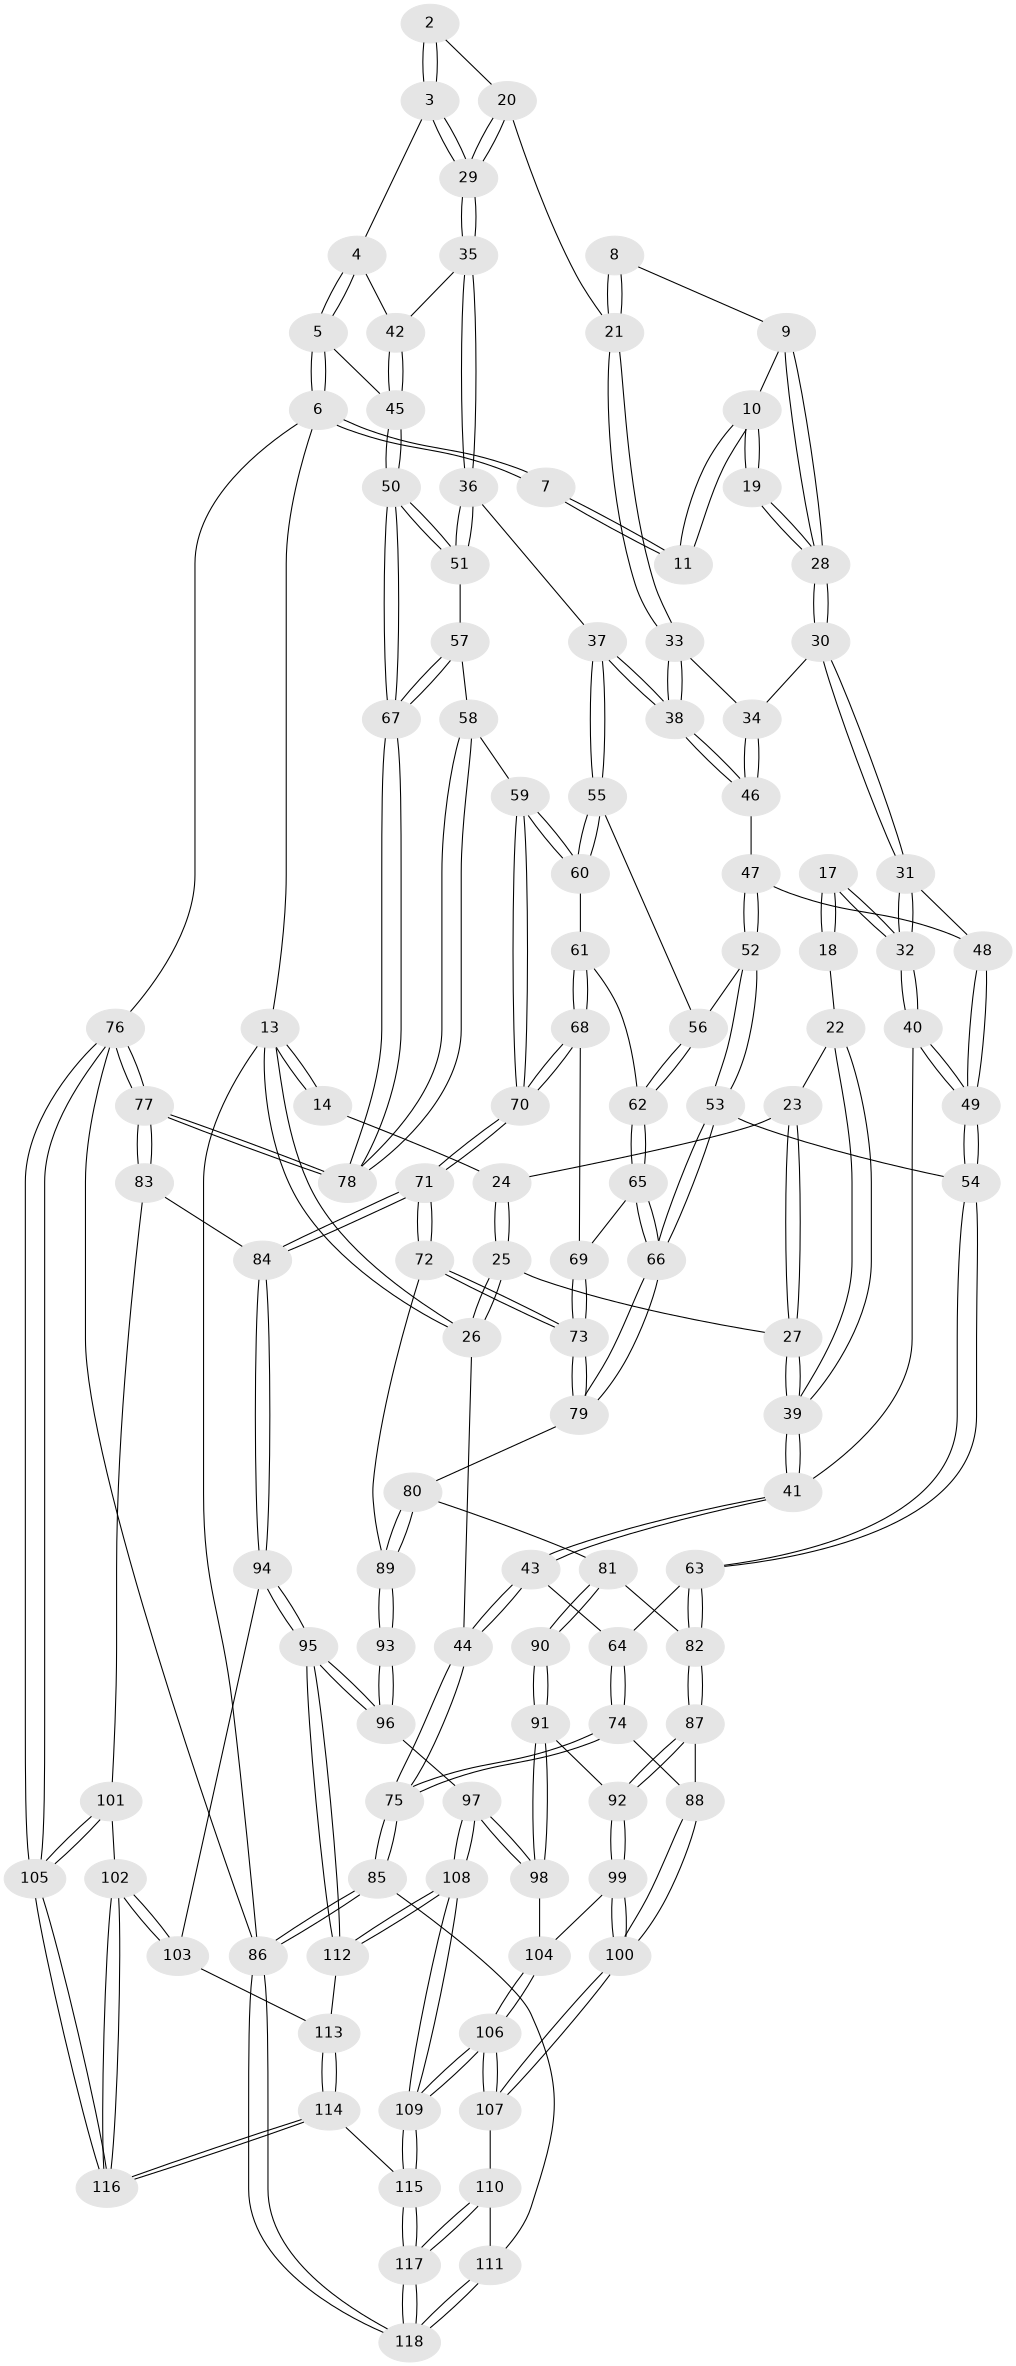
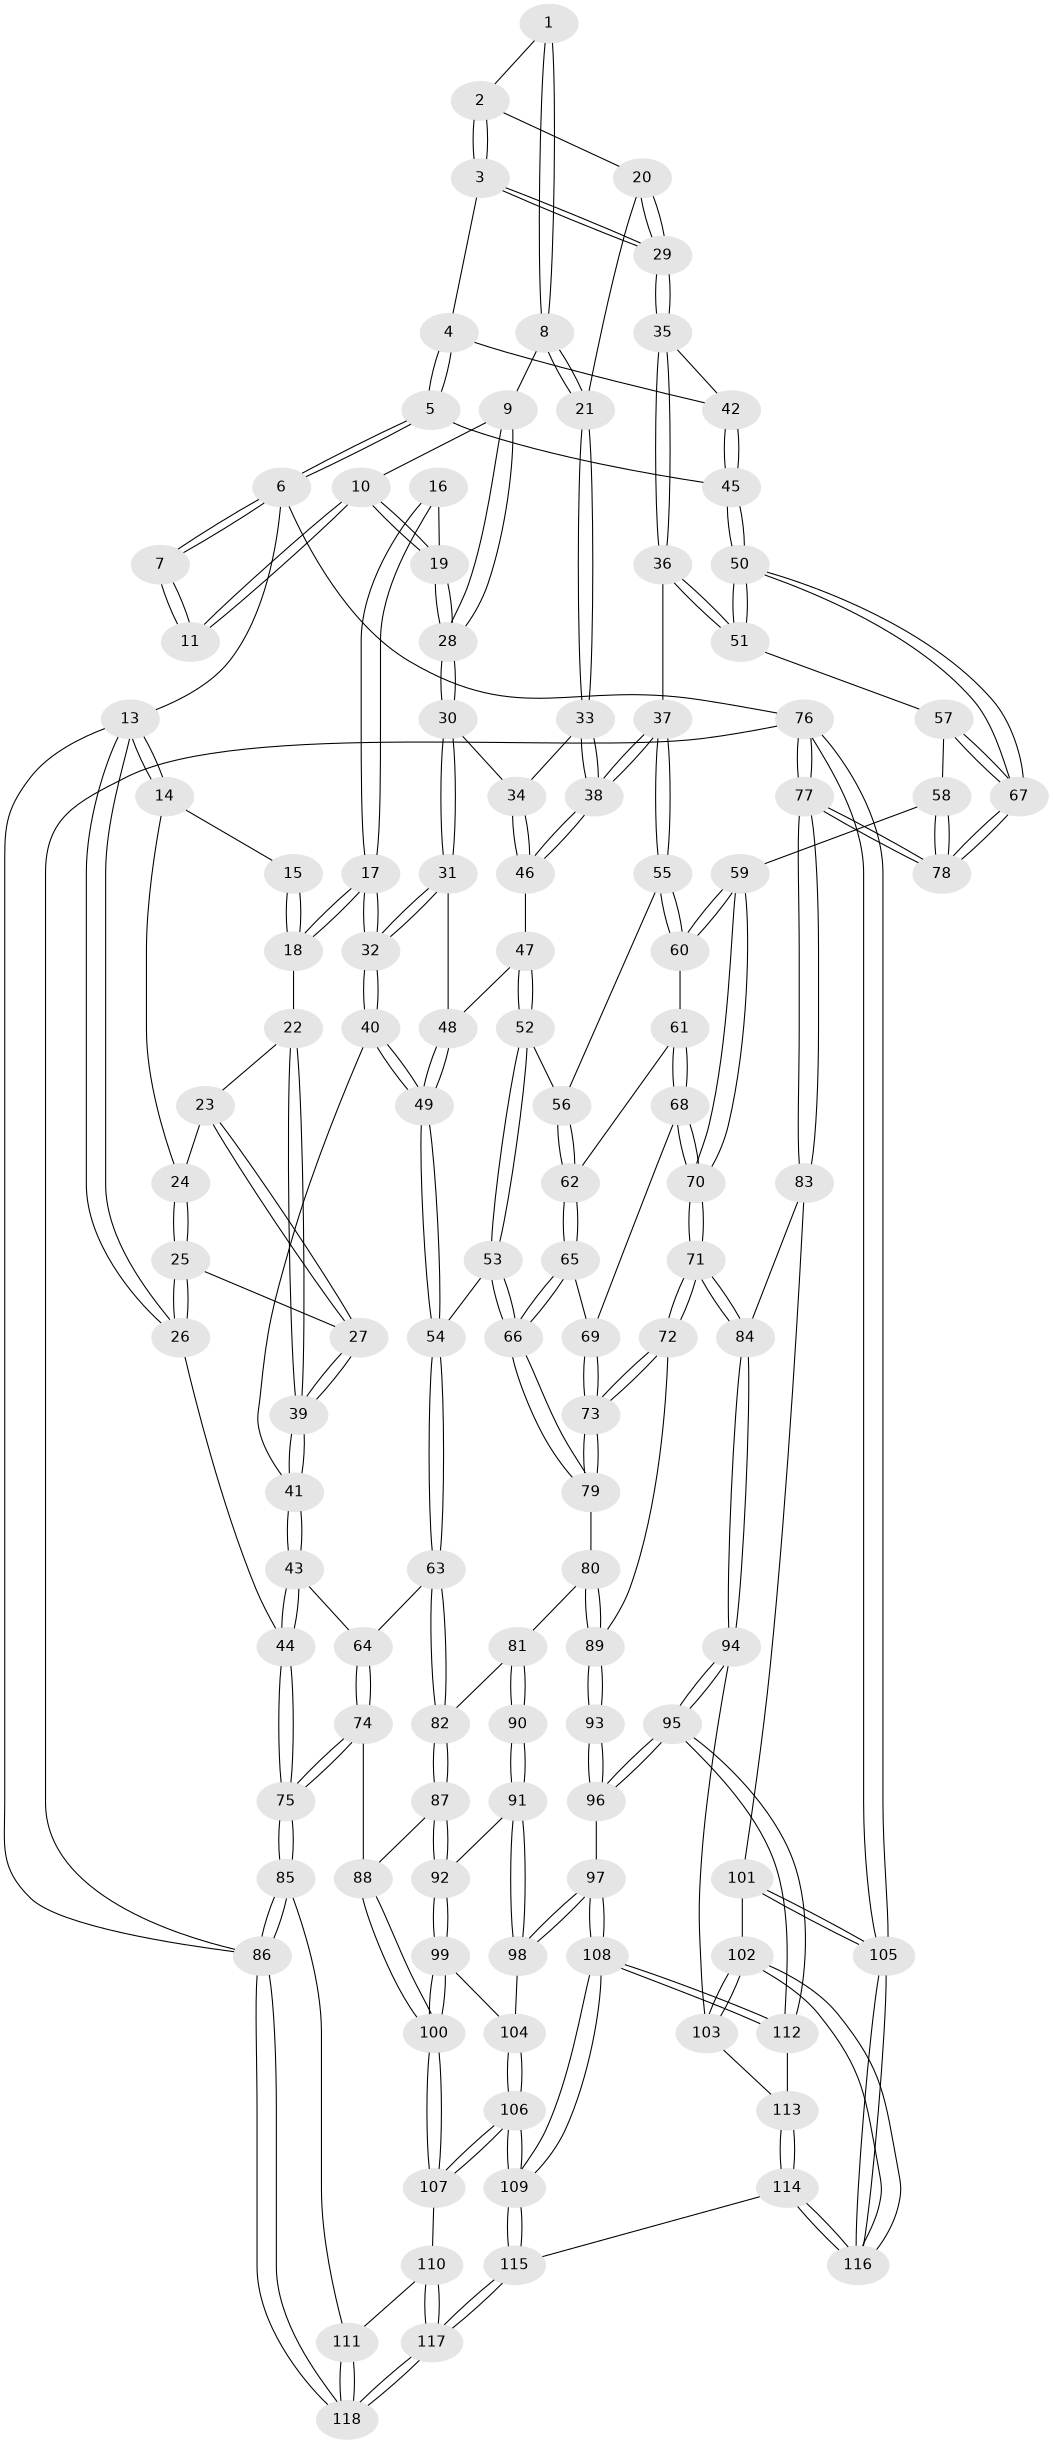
none -> (549, 24)
none -> (438, 487)
none -> (294, 874)
